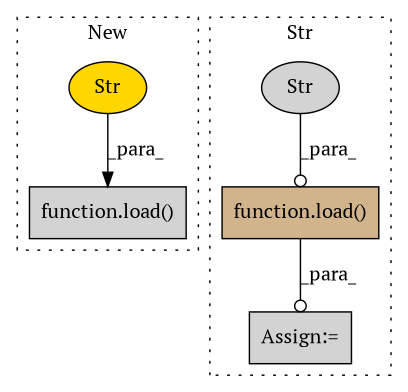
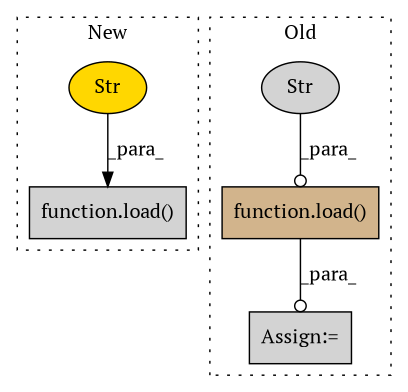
(300, 34) -> (300, 34)
